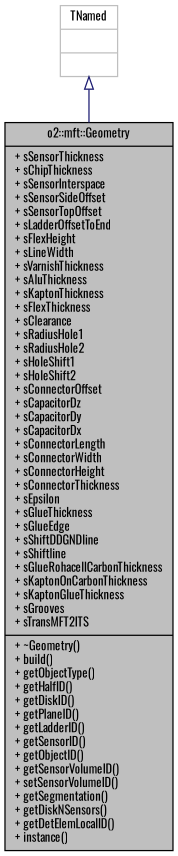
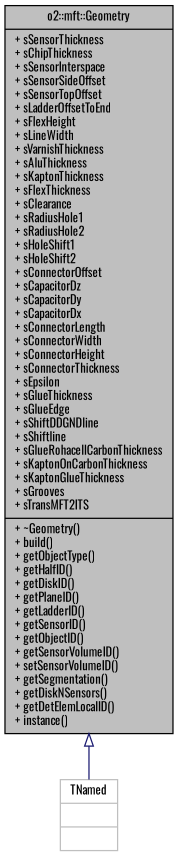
(89, 106) -> (89, 763)
